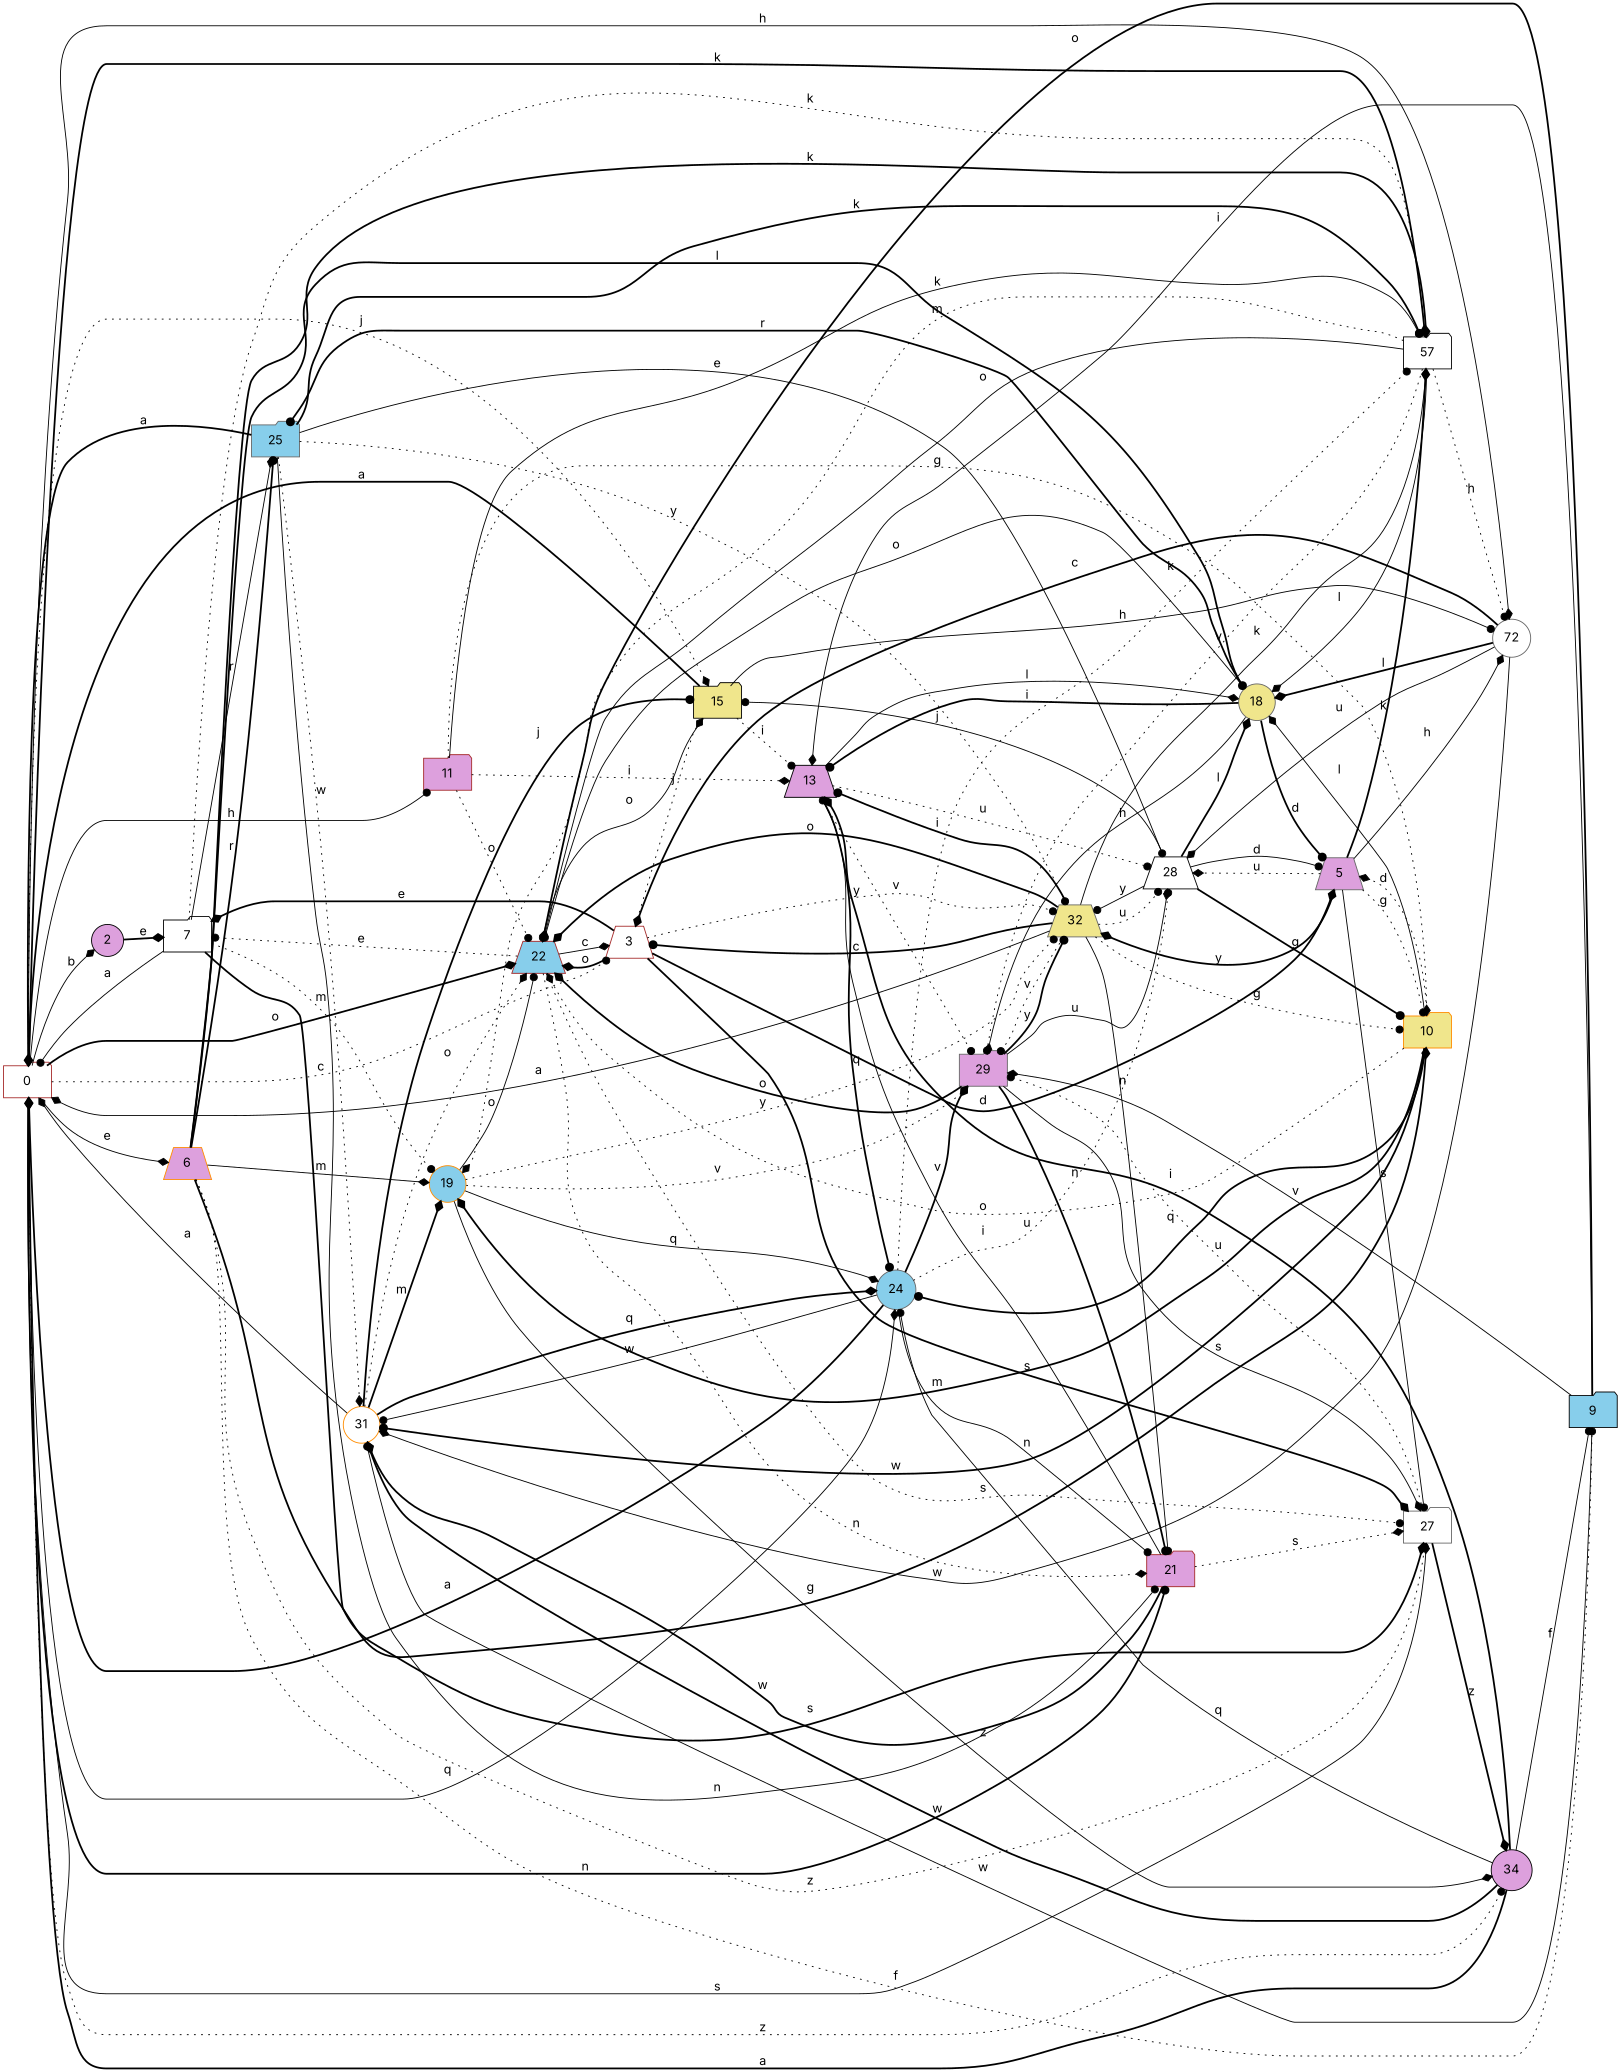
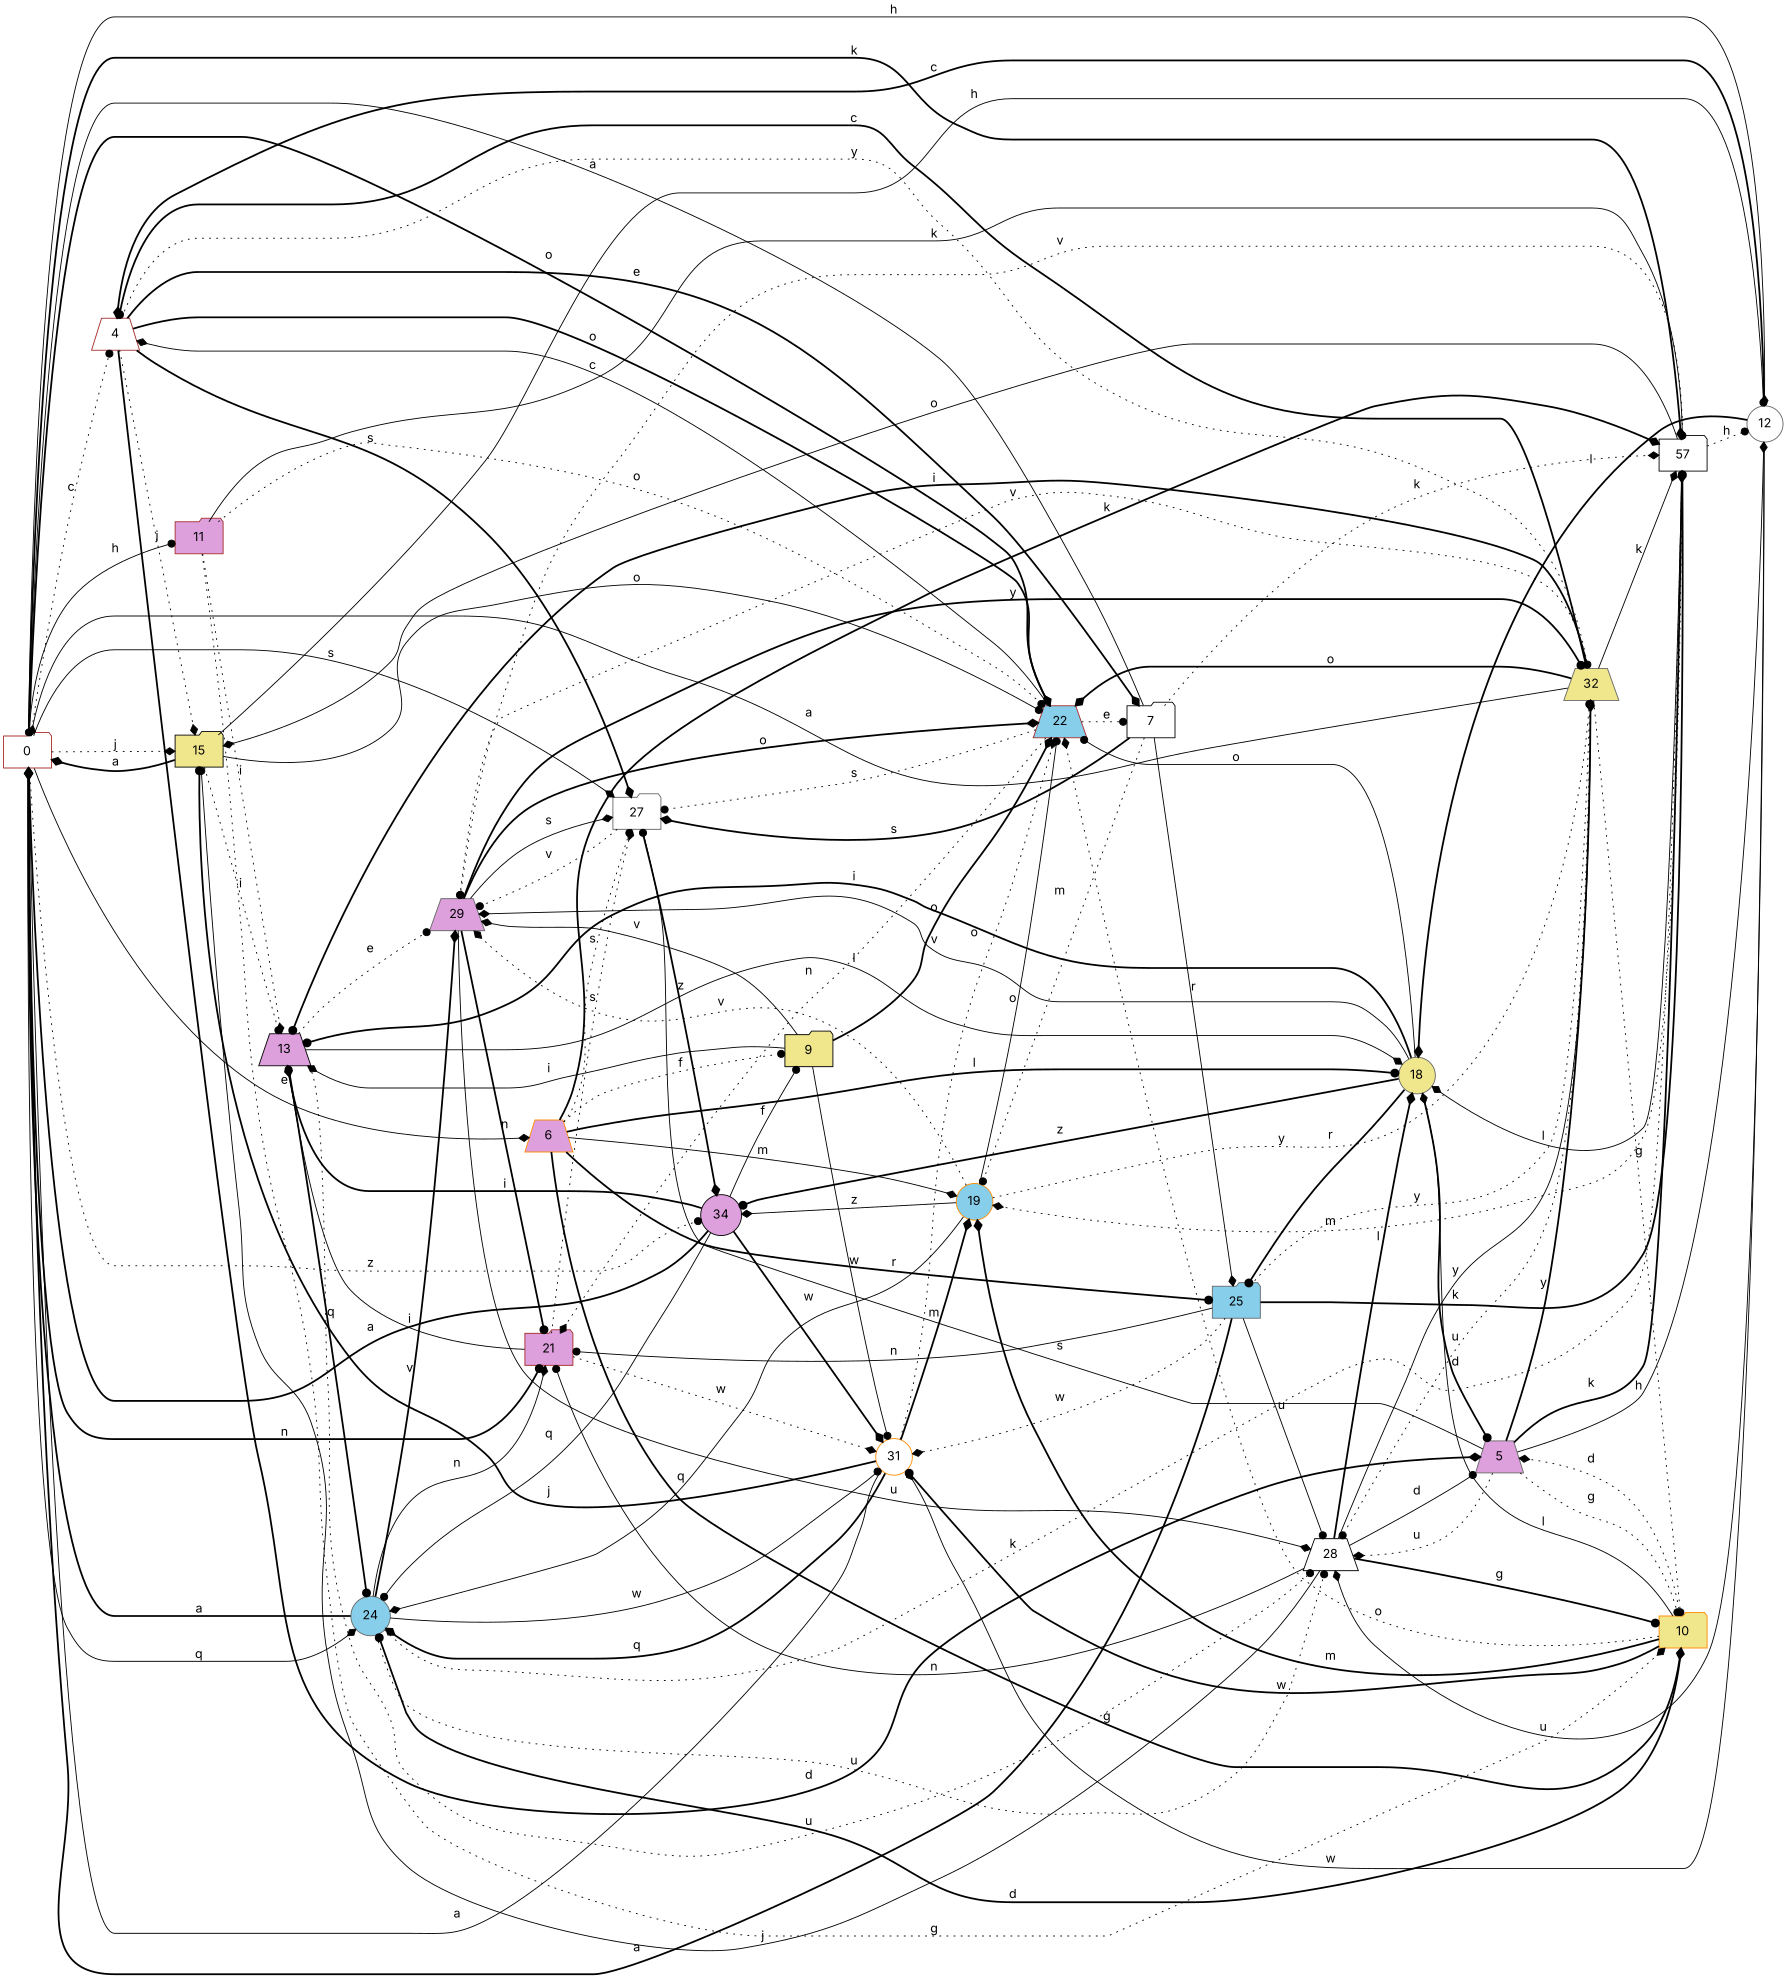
(718, 364) -> (1282, 1406)
(877, 493) -> (939, 410)
(1512, 638) -> (1765, 424)
(1123, 814) -> (934, 940)
(896, 886) -> (371, 949)
(108, 940) -> none
(630, 942) -> (116, 334)
(983, 1070) -> (457, 915)
none -> (1072, 1140)
(1171, 1217) -> (1013, 1895)
(1138, 1240) -> (865, 1672)
(1218, 1246) -> (549, 855)
(1593, 1412) -> (809, 1051)
(1005, 1436) -> (451, 1480)
(764, 1698) -> (719, 1403)
(810, 1881) -> (593, 939)
